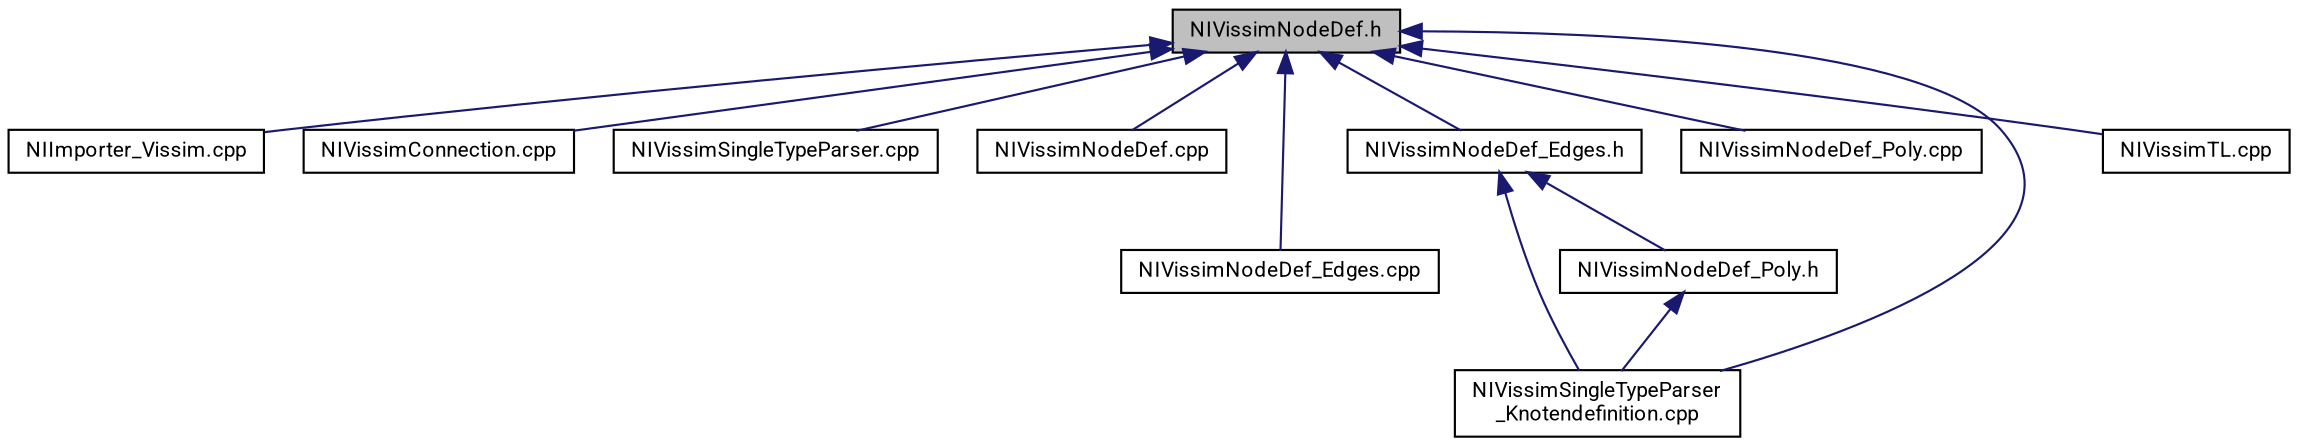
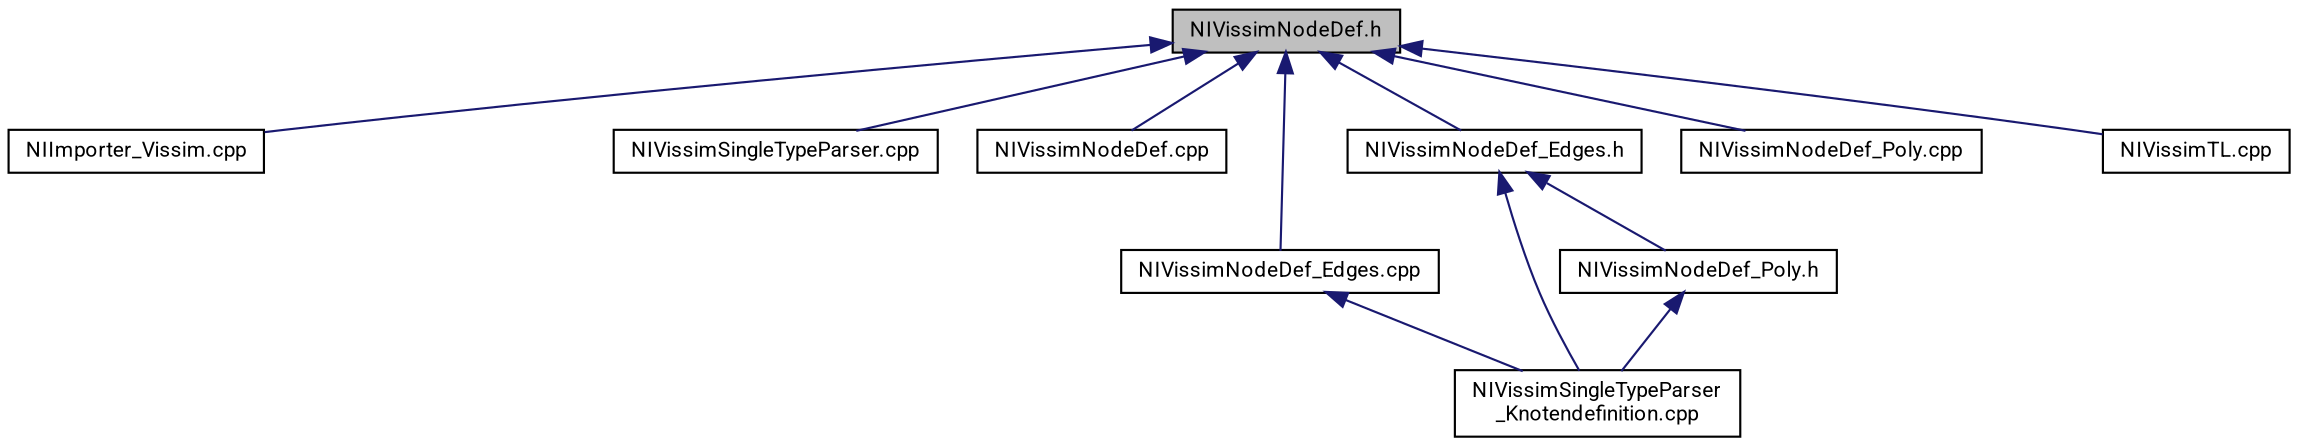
(1931, 89) -> (1434, 336)
(439, 151) -> none
